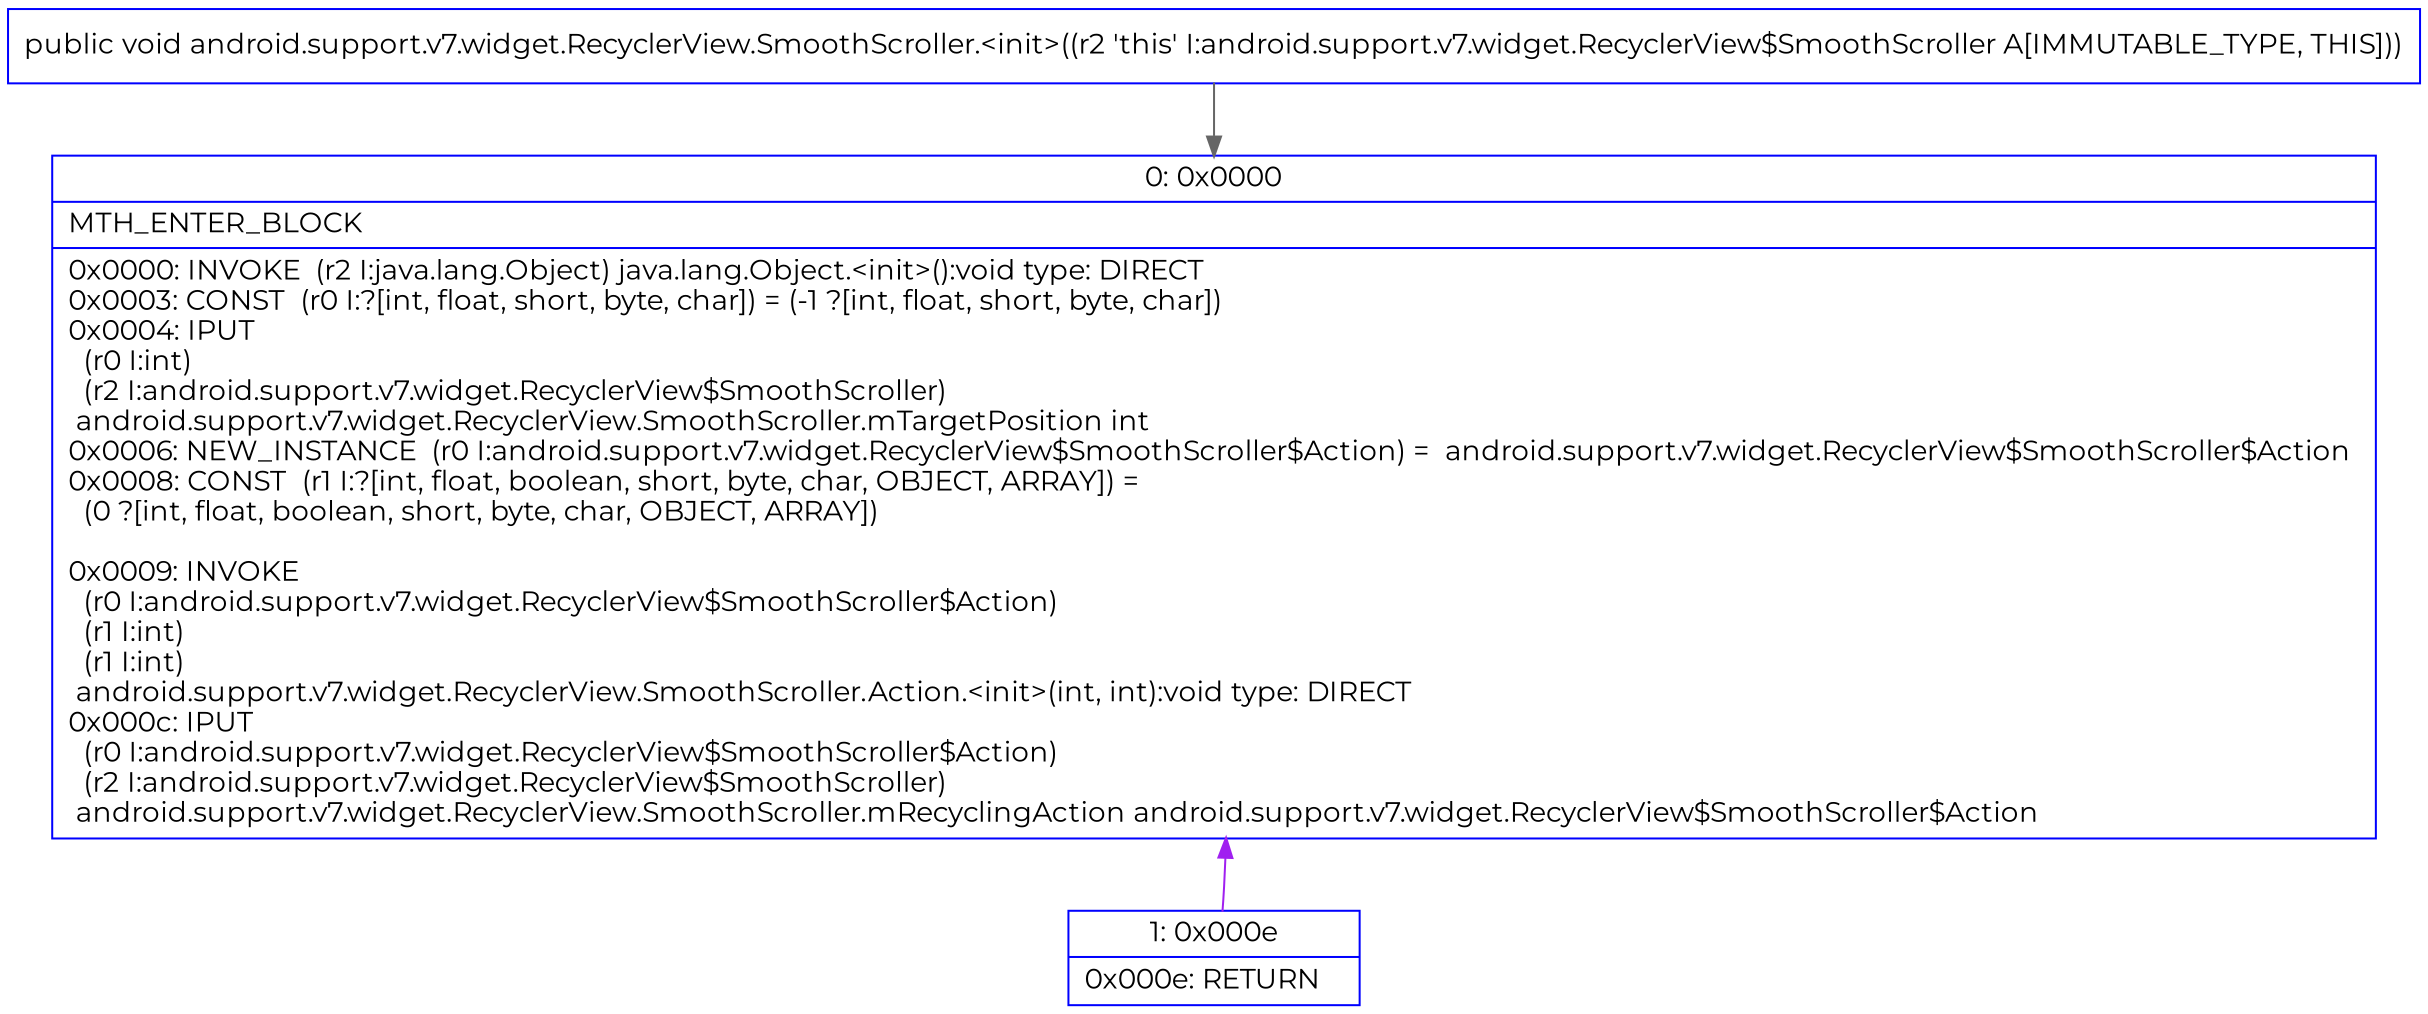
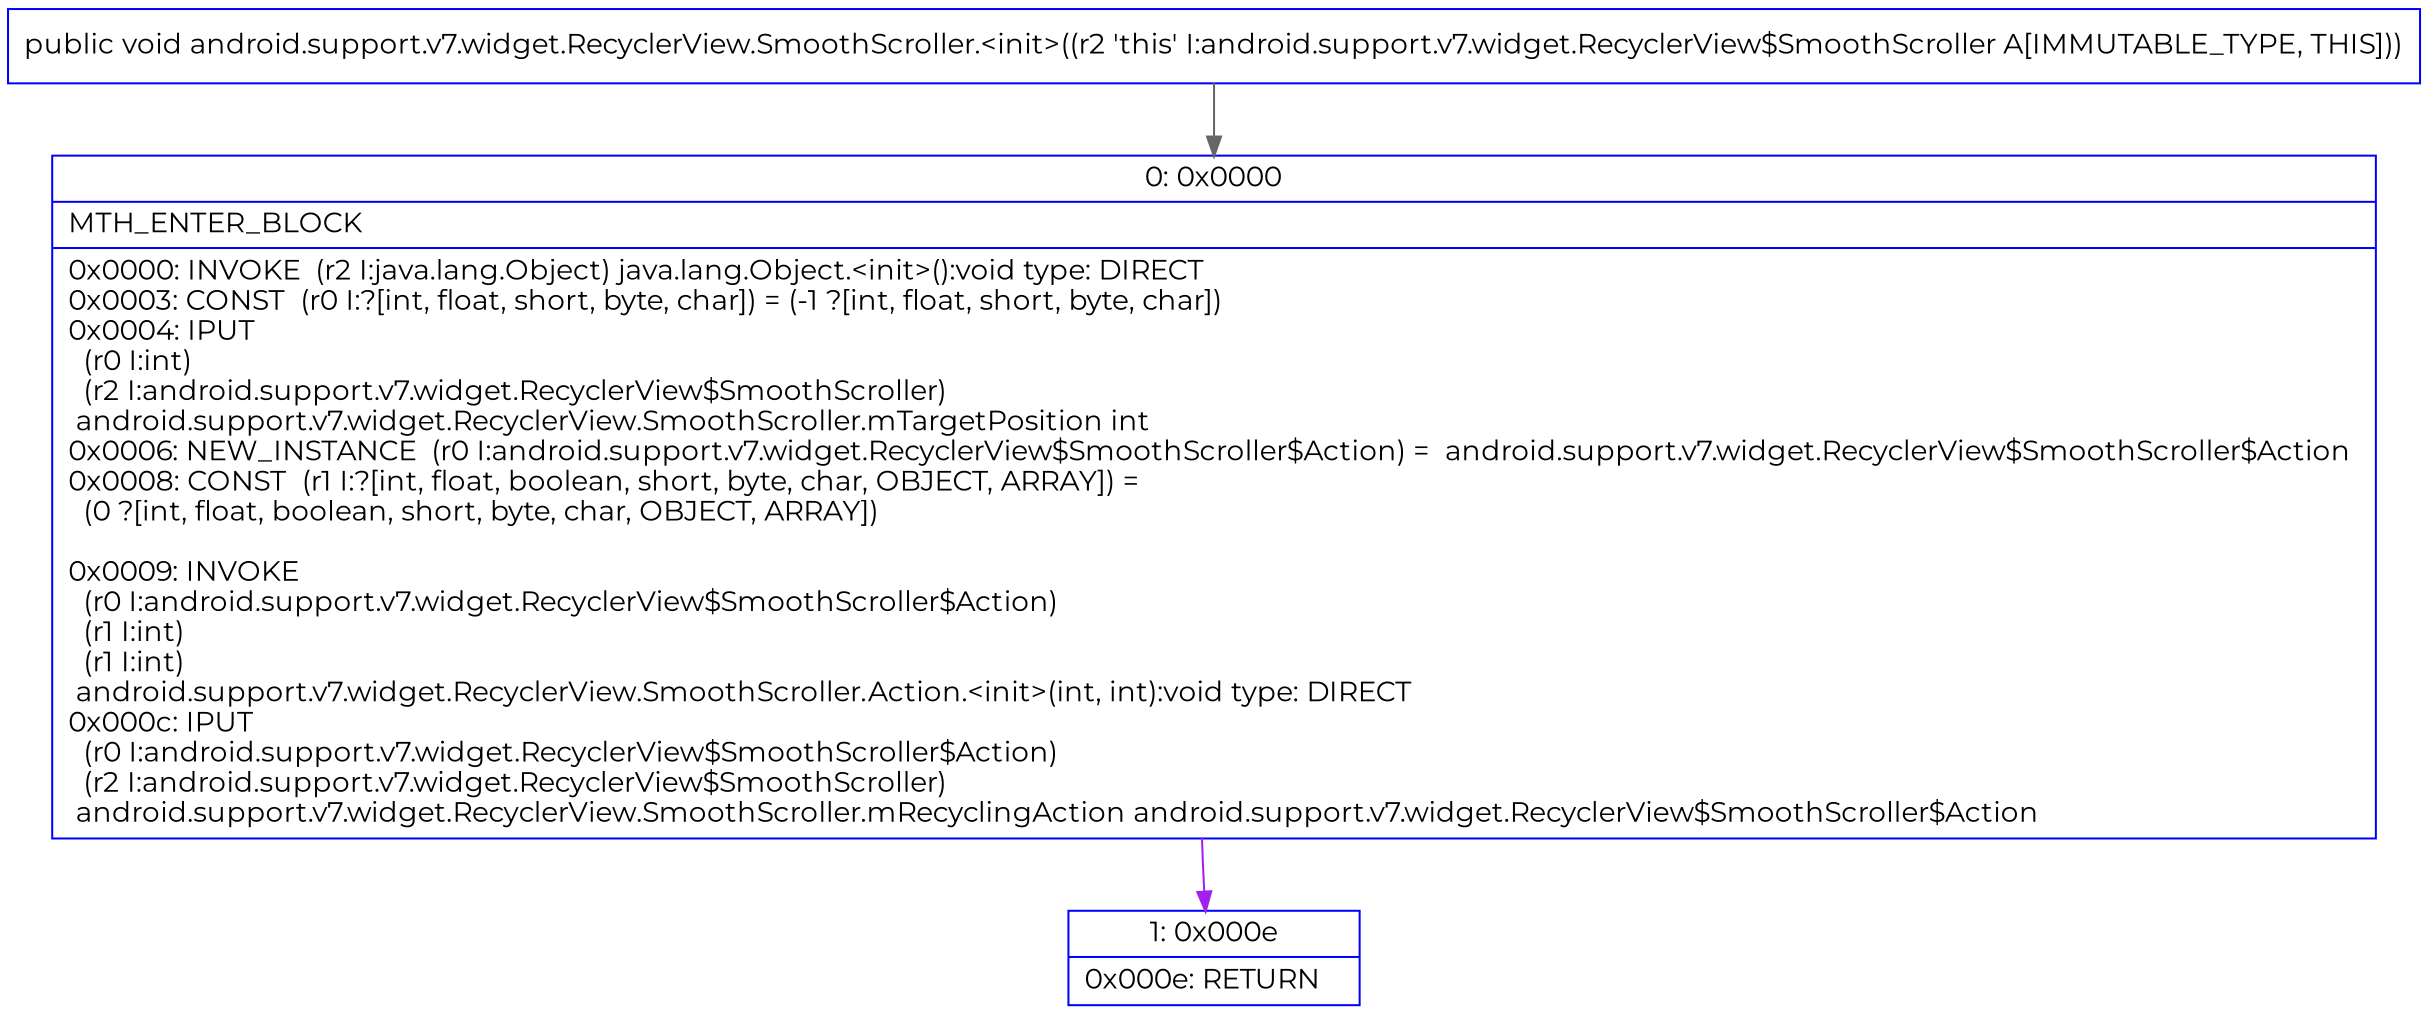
(1224, 885) -> (1203, 865)
